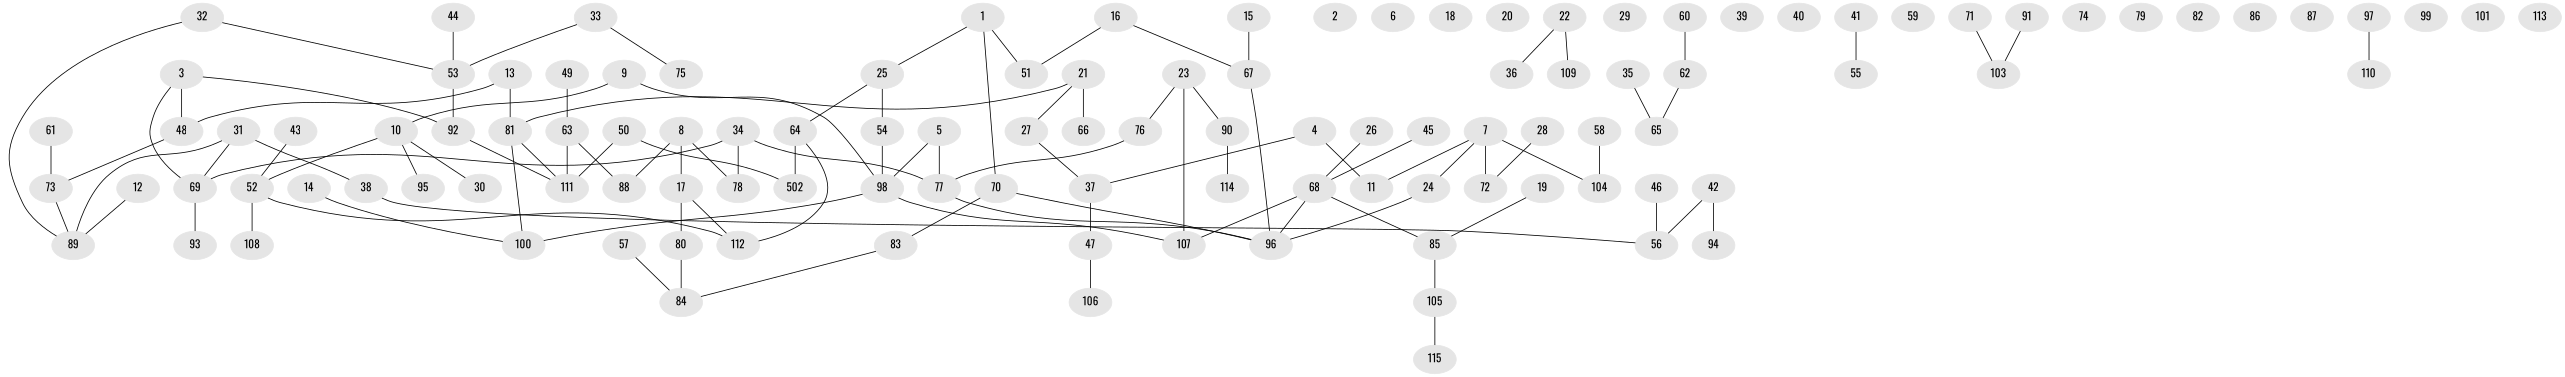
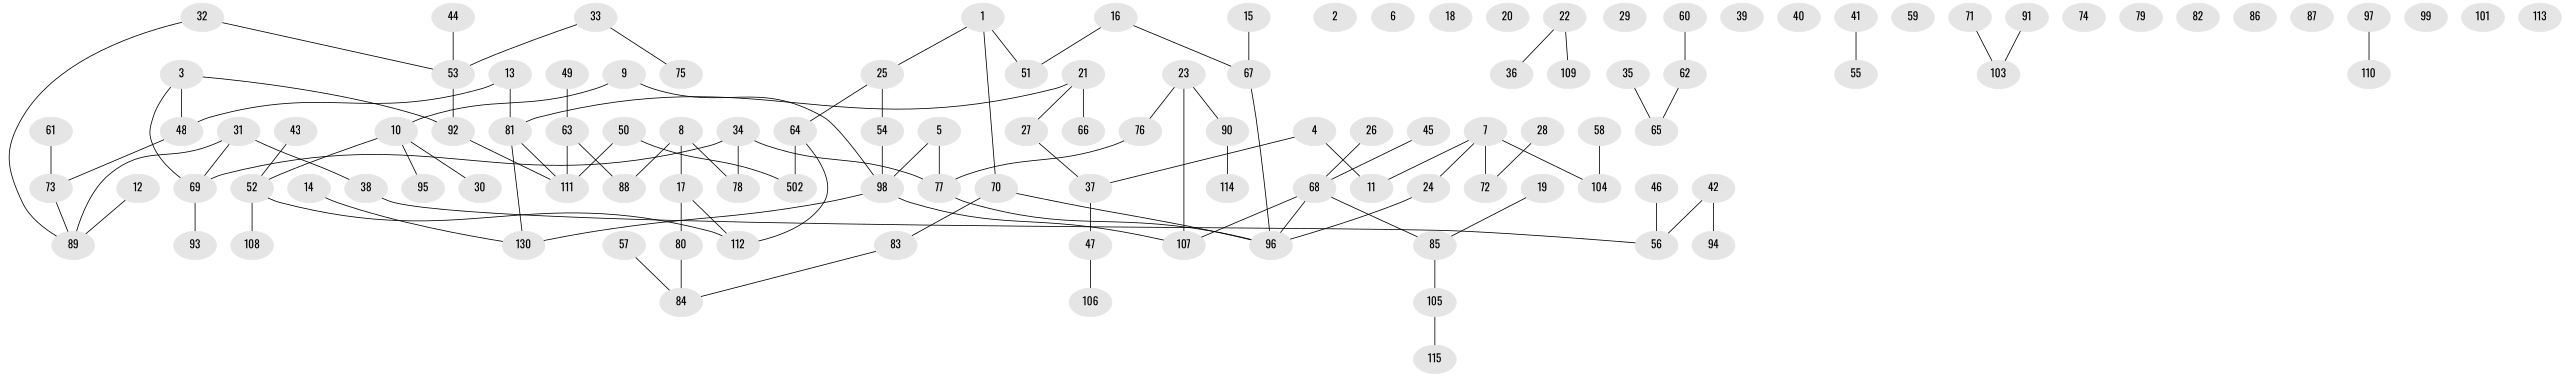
(524, 245) -> (524, 245)
